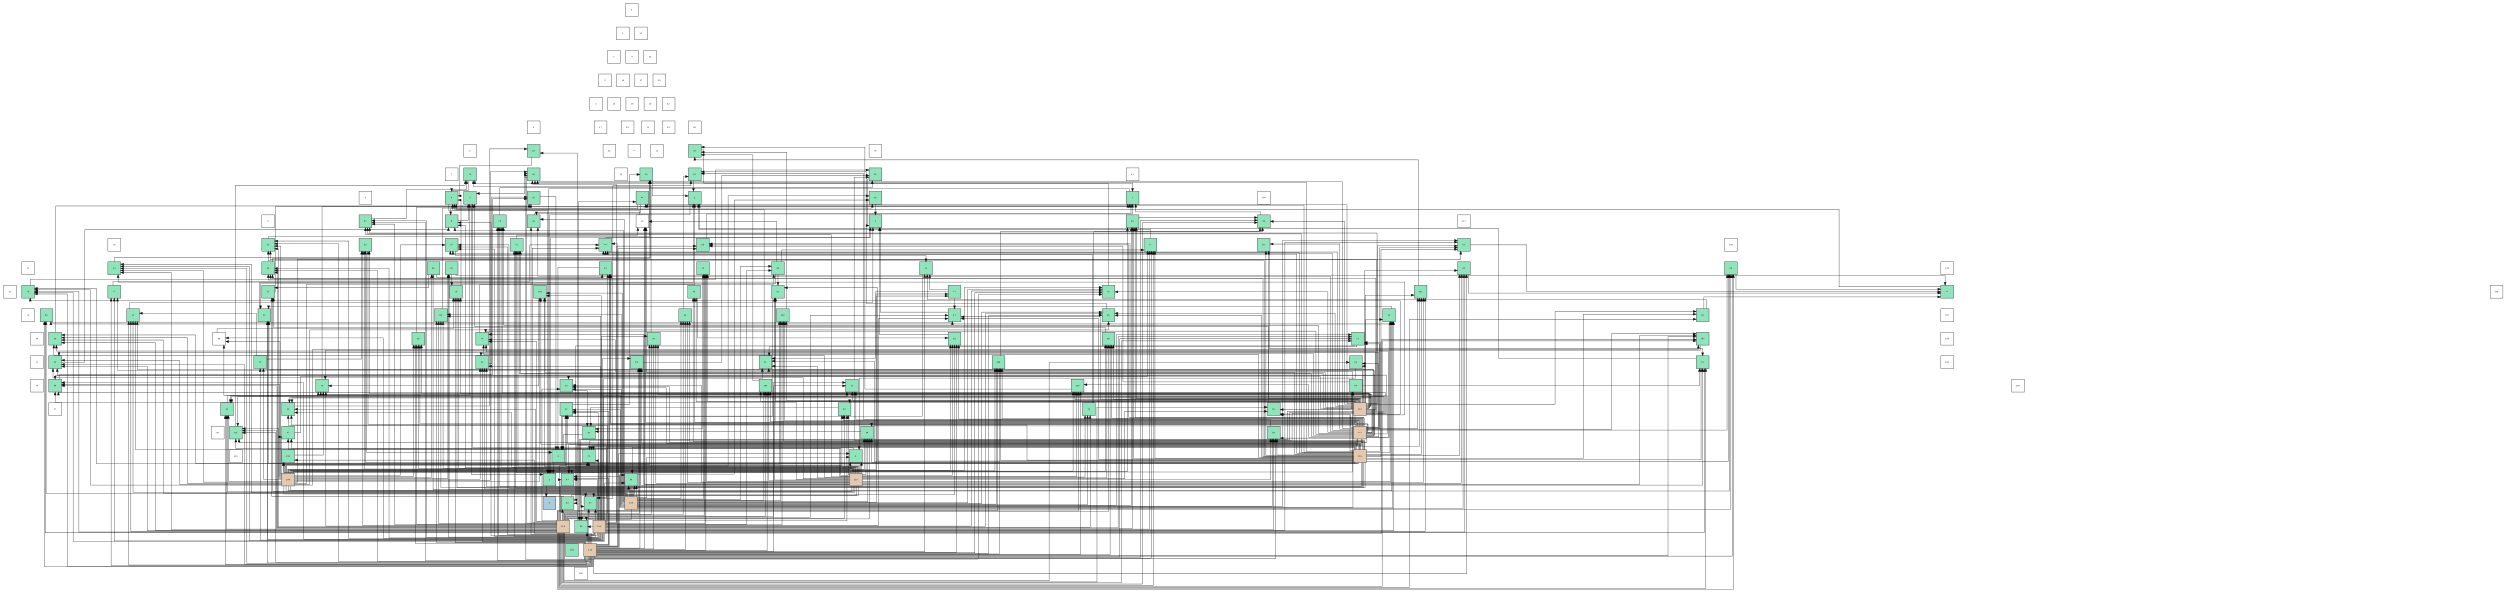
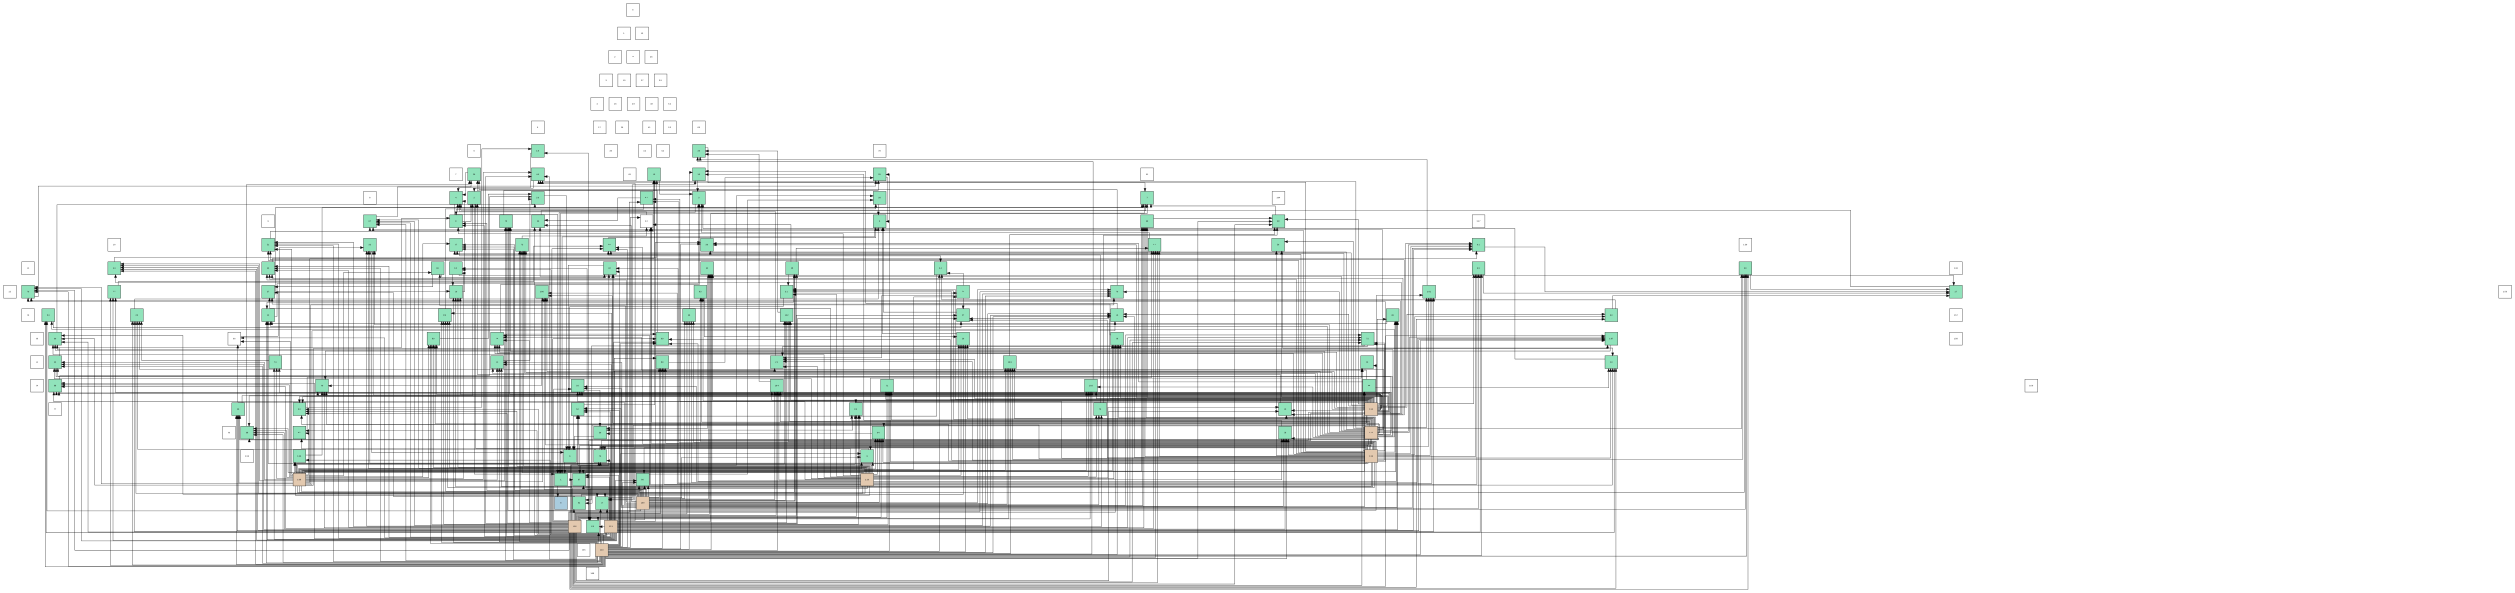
(1947, 362) -> none
(824, 396) -> (840, 392)
(572, 550) -> (584, 550)
